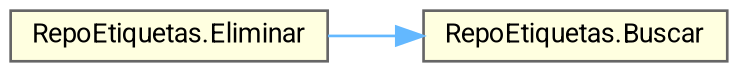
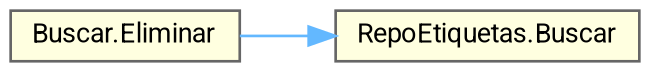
(169, 36) -> (125, 36)
